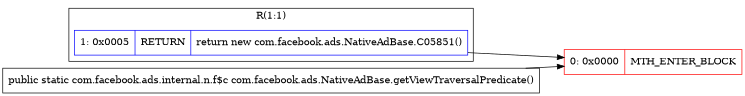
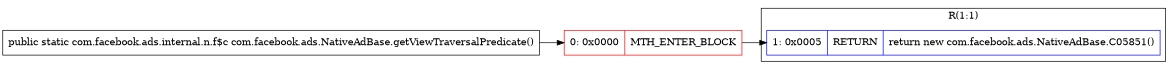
(513, 55) -> (751, 43)
